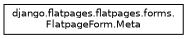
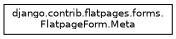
(94, 19) -> (88, 19)
